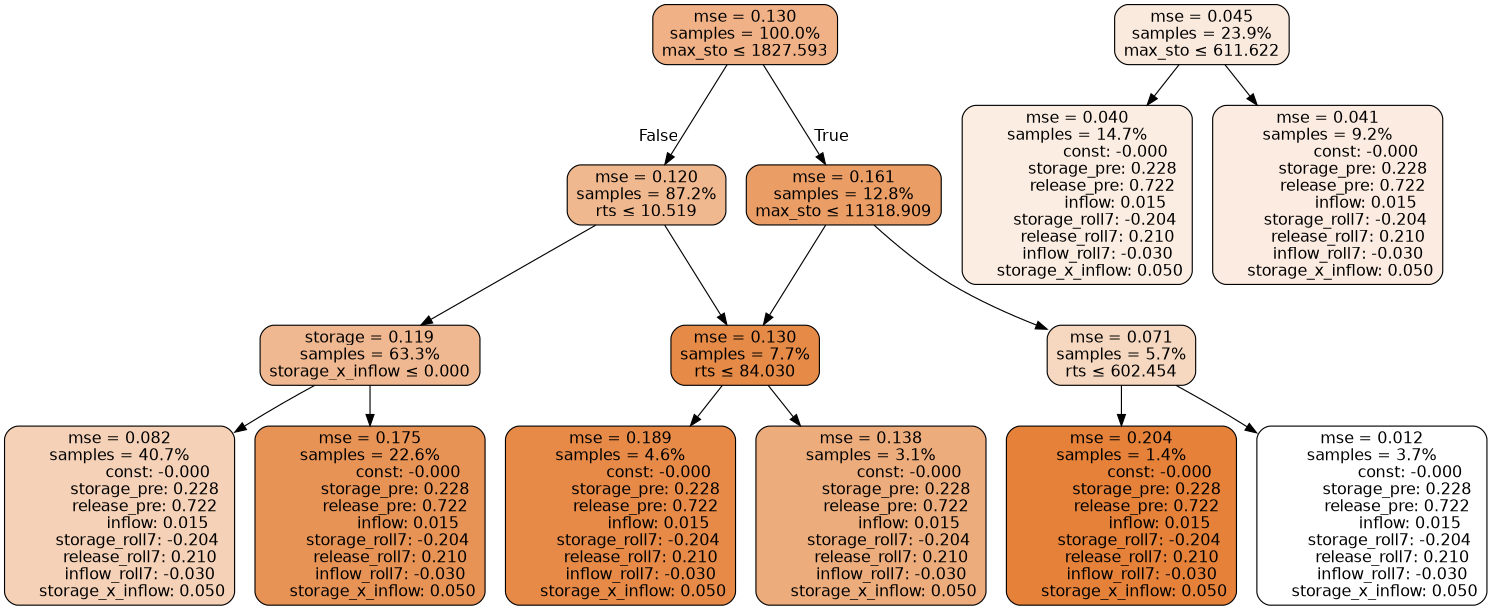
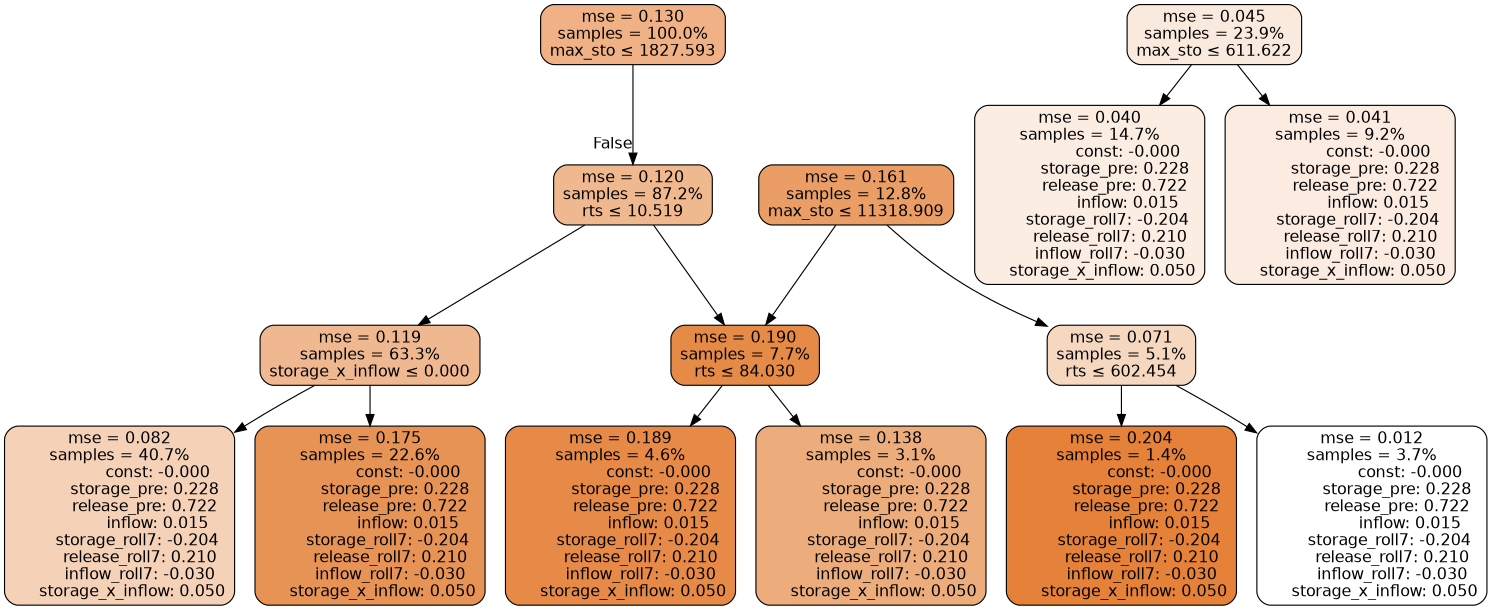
(791, 110) -> none
(370, 355) -> (370, 355)
(745, 355) -> (745, 355)
(1121, 355) -> (1121, 355)
